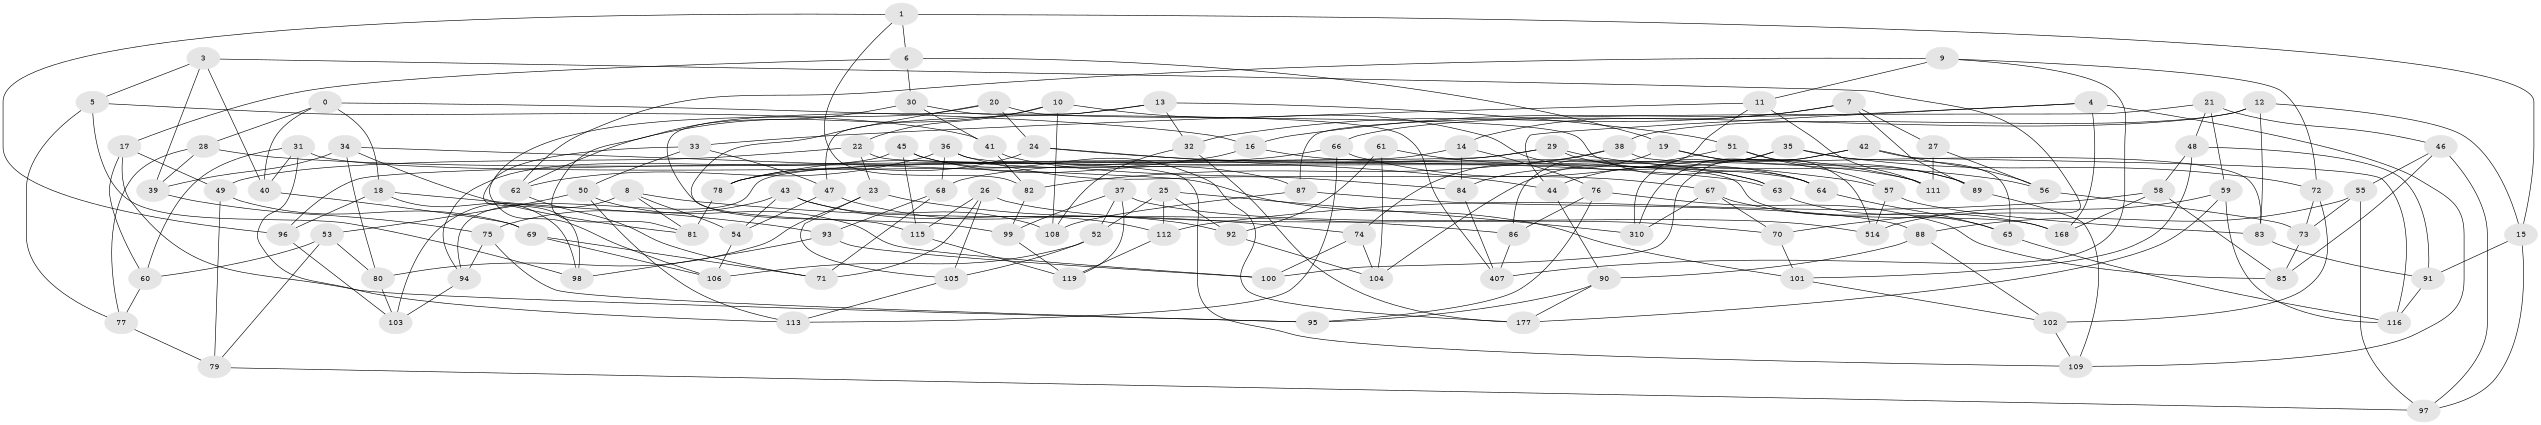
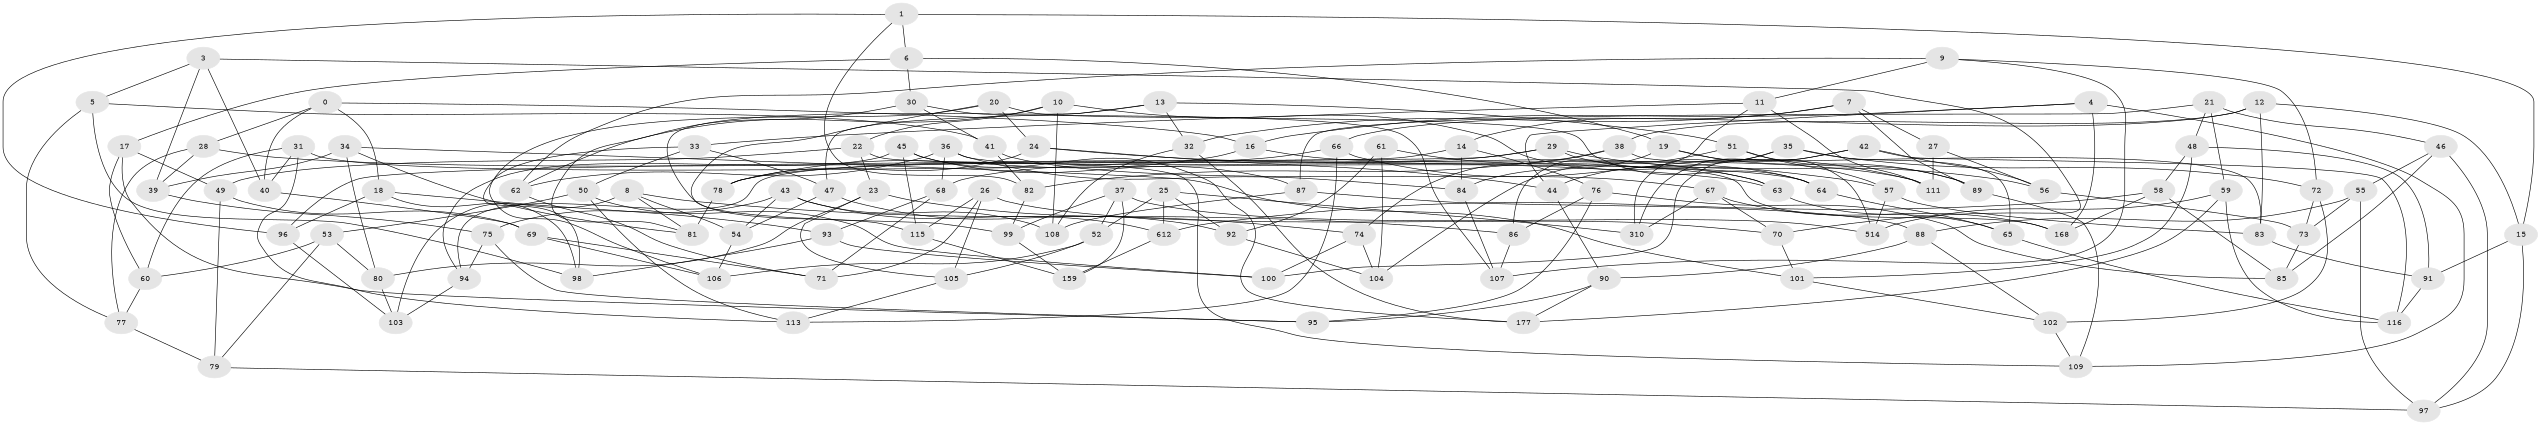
(1164, 235) -> (1164, 235)
(1069, 279) -> (1069, 279)
(1497, 279) -> (1497, 279)
